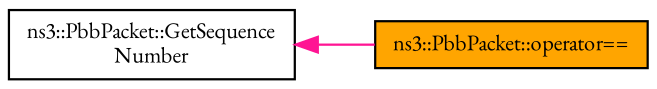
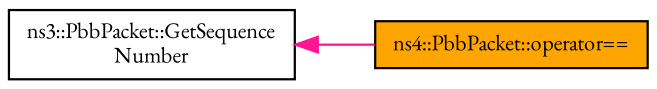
(511, 45) -> (511, 45)
